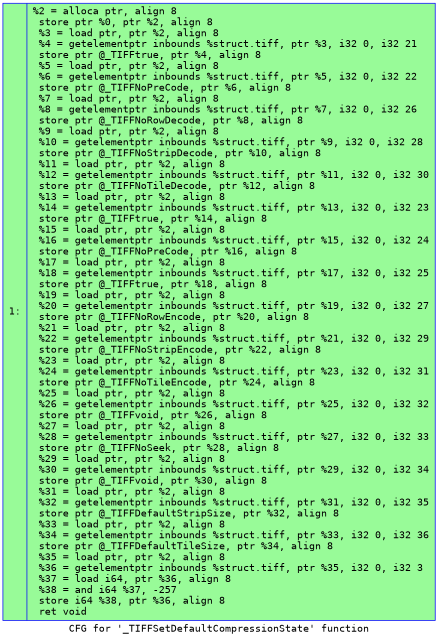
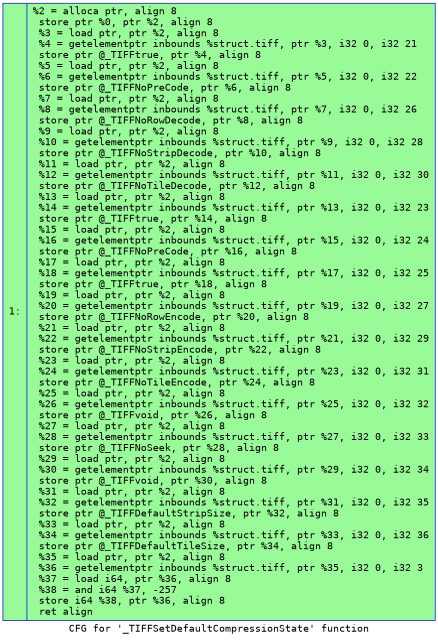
(60, 612) -> (63, 612)
